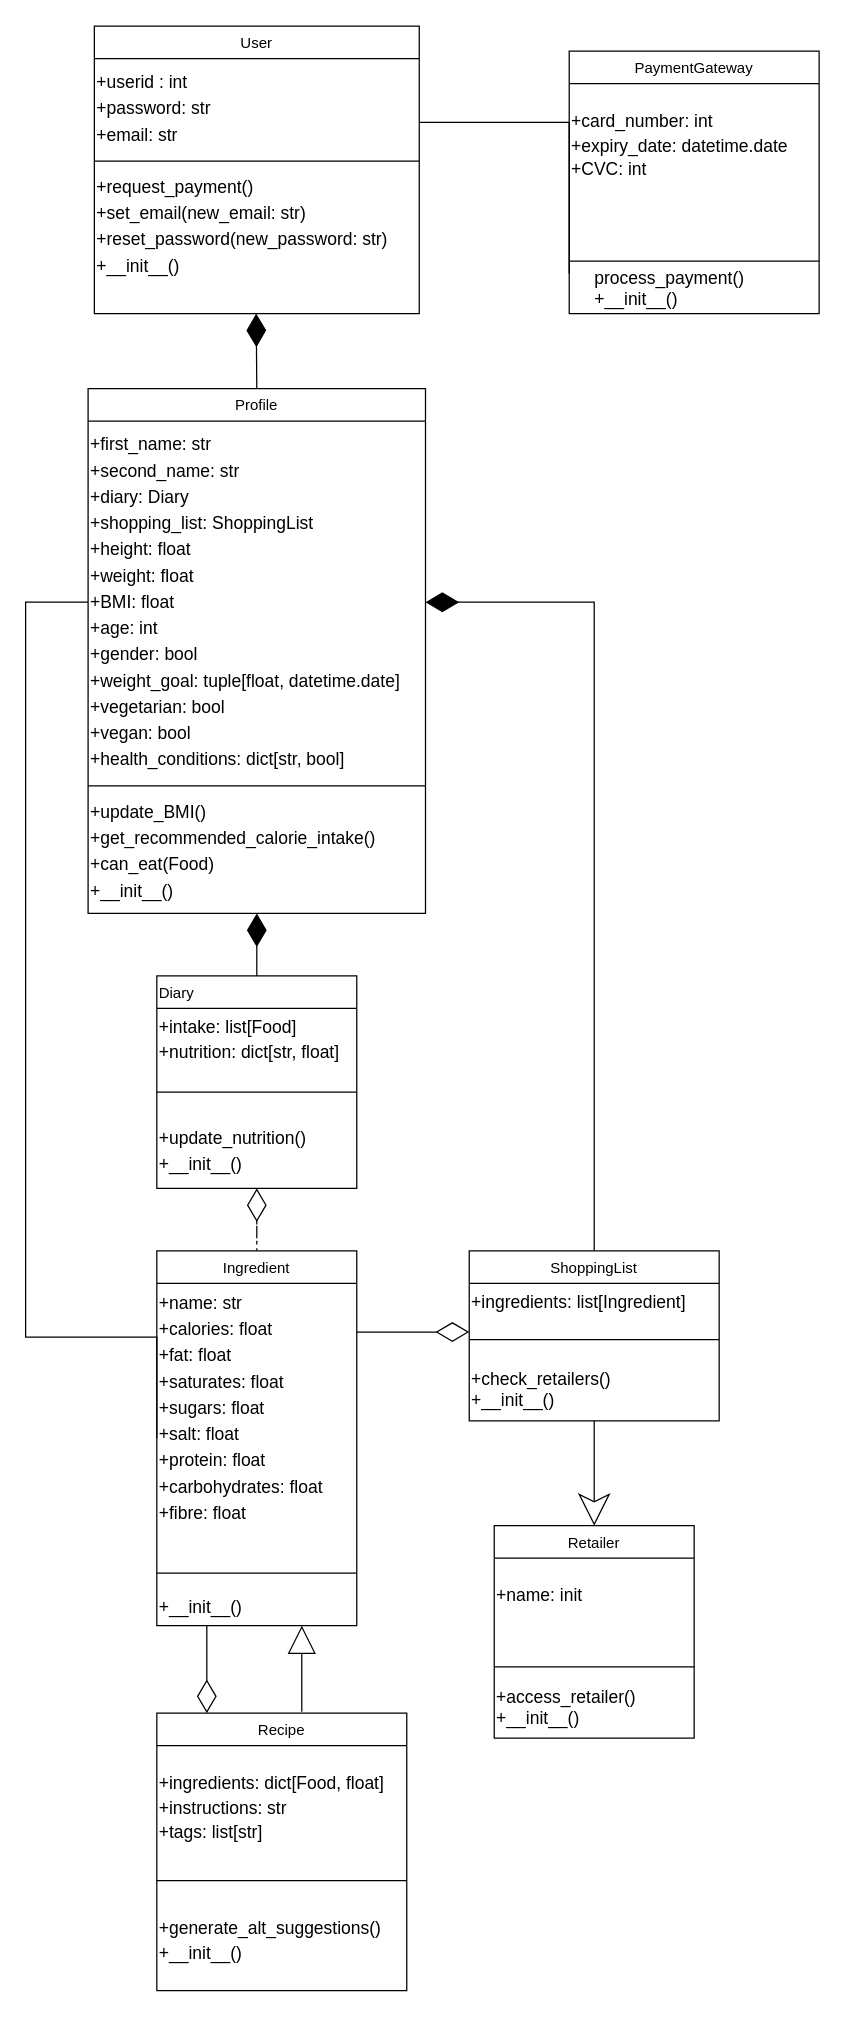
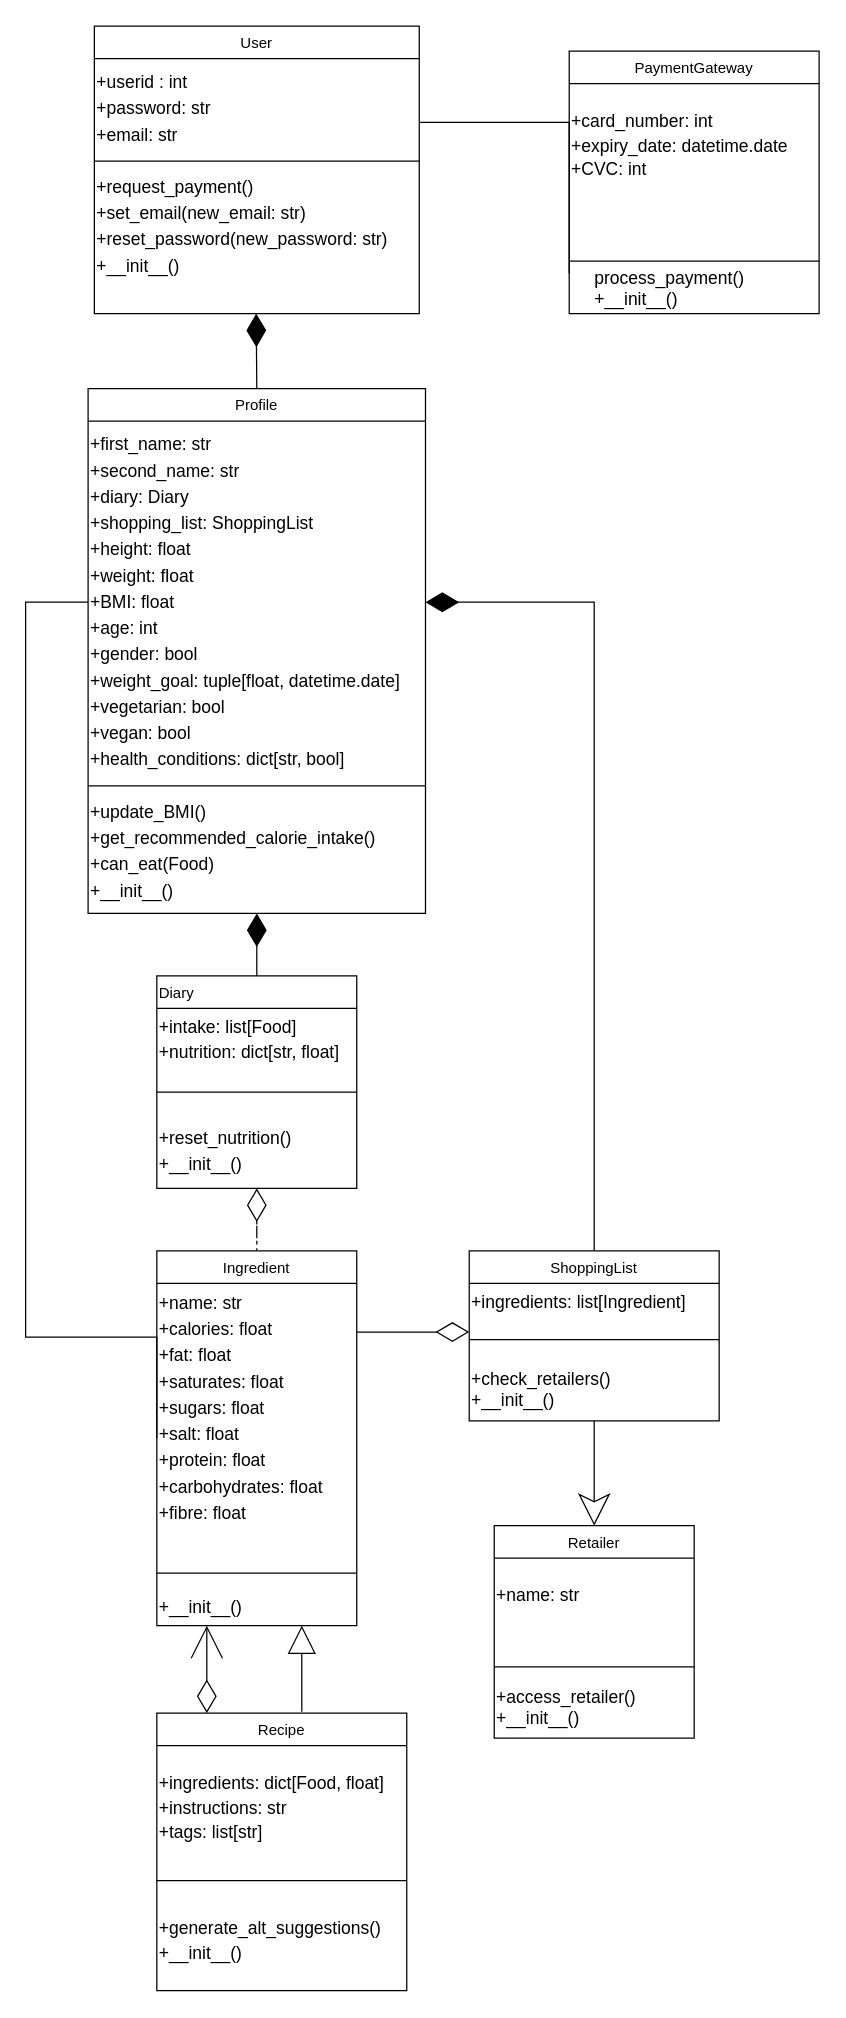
(235, 1151) -> (231, 1151)
(542, 1608) -> (541, 1608)
(207, 1632) -> (207, 1632)
